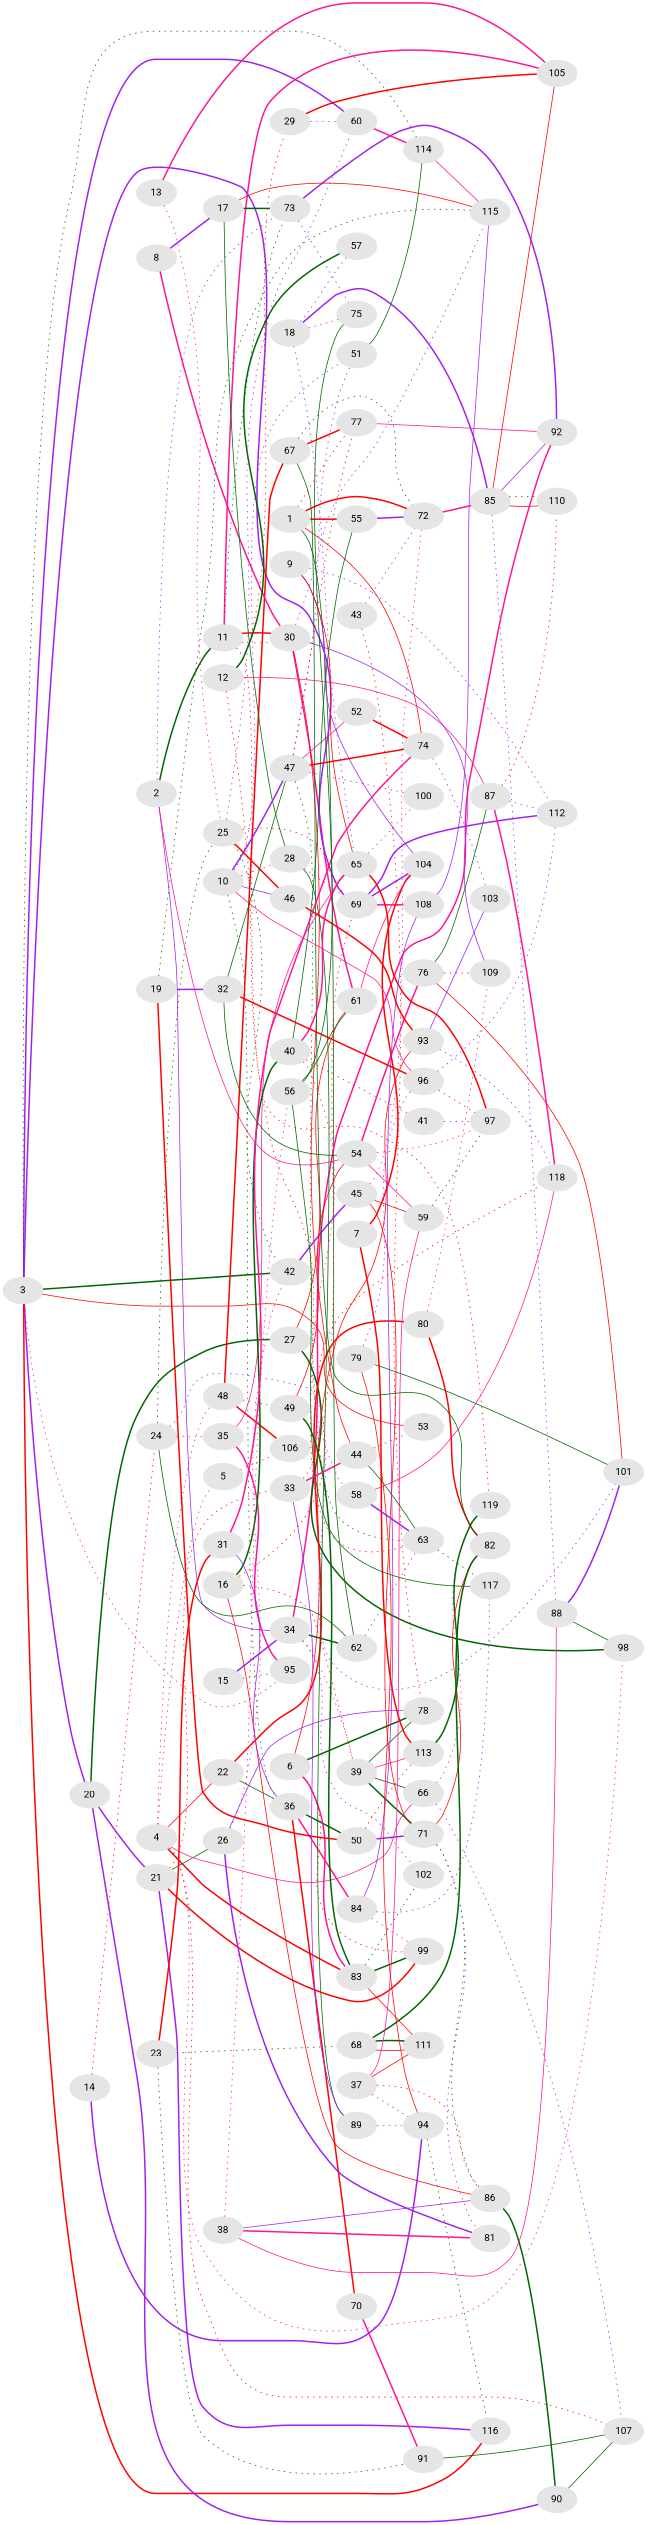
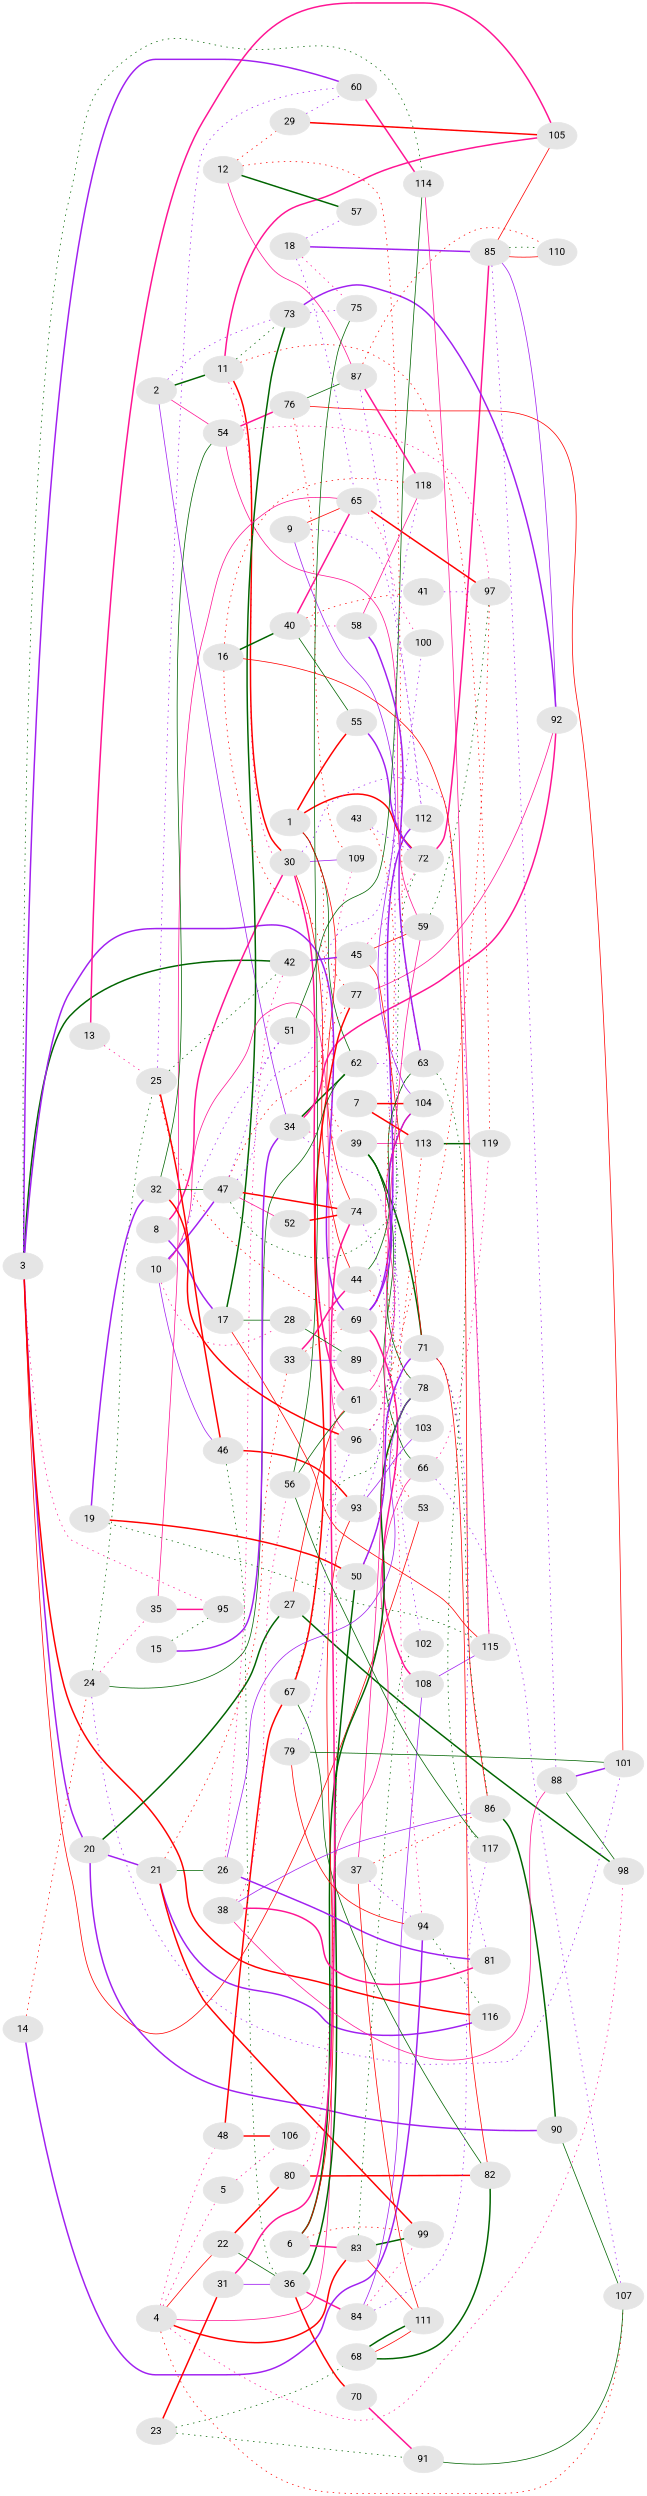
(248, 1347) -> (247, 1850)
(290, 1408) -> none
